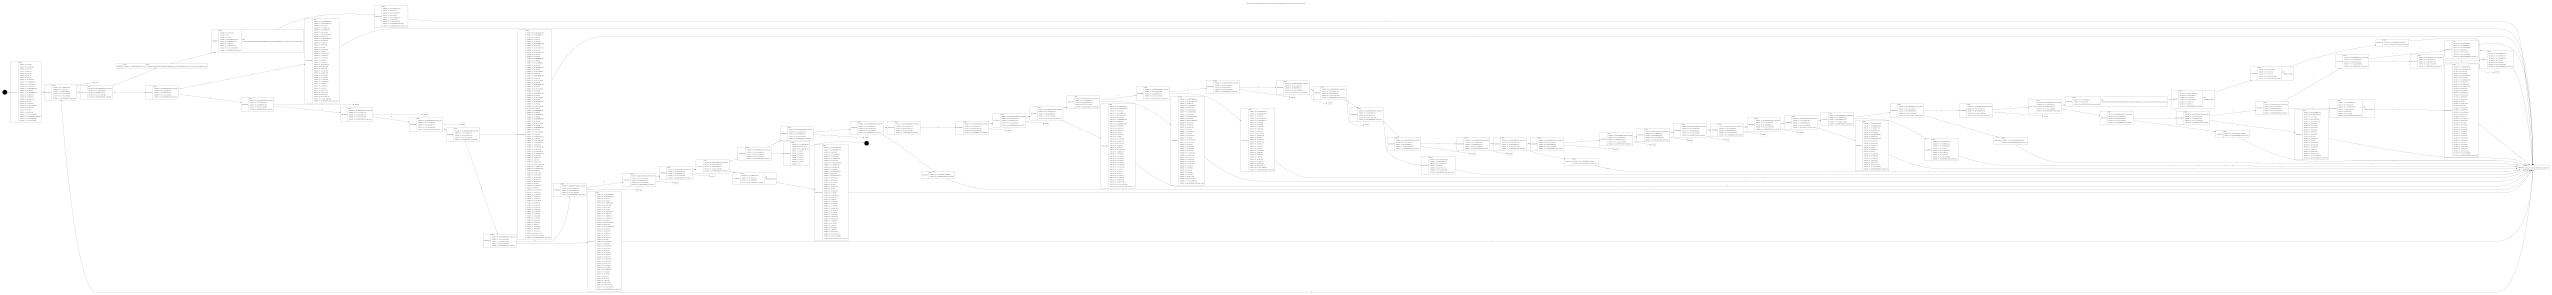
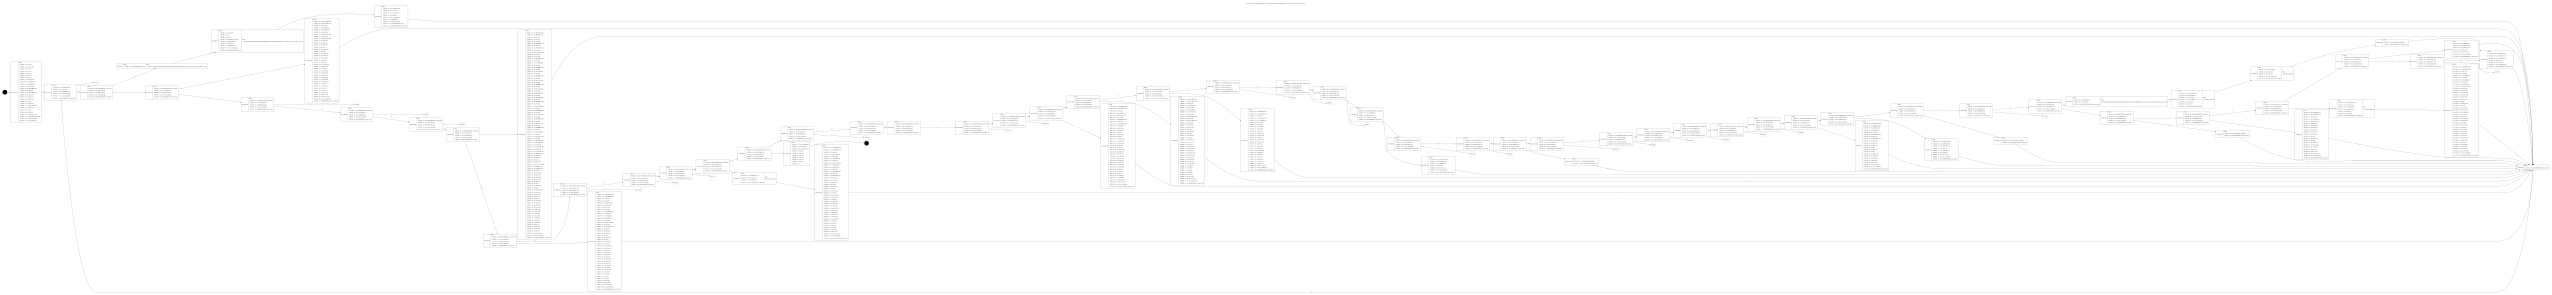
(938, 175) -> none
